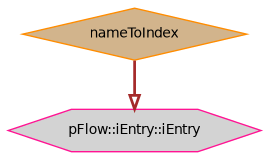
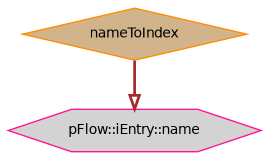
(135, 131) -> (135, 131)
